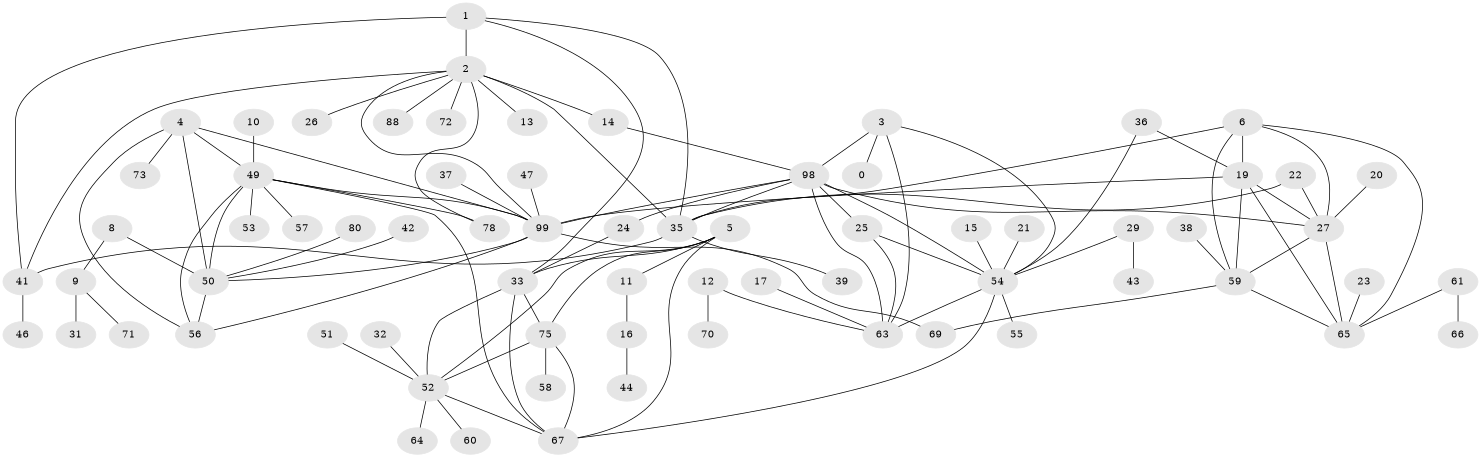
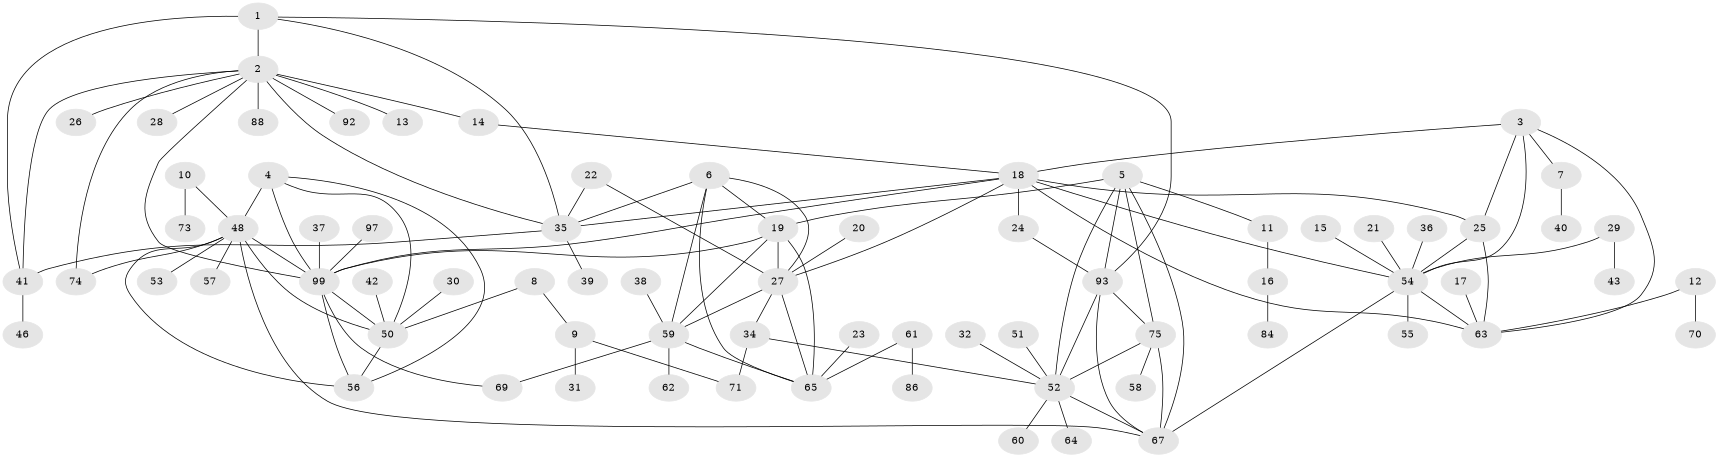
none -> (157, 122)
(446, 122) -> (350, 122)
(160, 149) -> (185, 202)
(1192, 149) -> (950, 200)
none -> (1500, 175)
(254, 176) -> (238, 229)
(527, 176) -> (372, 229)
(809, 176) -> (1018, 176)
(862, 176) -> (1561, 176)
(355, 229) -> (454, 282)
(490, 229) -> (76, 282)
none -> (1561, 229)
(518, 282) -> (1103, 282)
none -> (750, 335)
(1458, 335) -> (912, 388)
(627, 388) -> (1268, 335)
none -> (669, 388)
